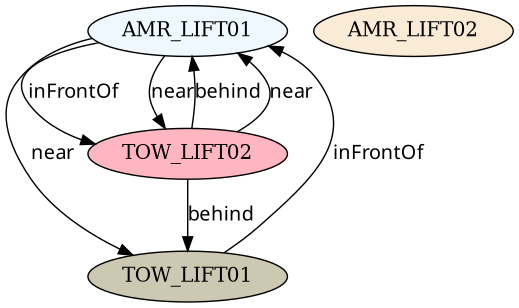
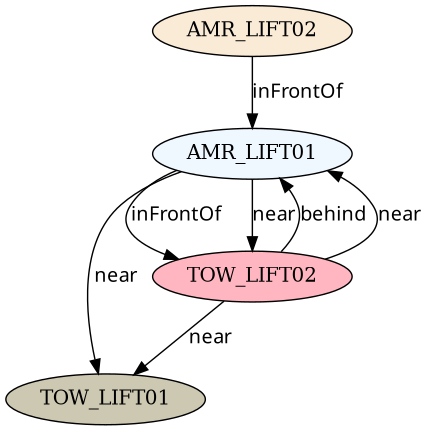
(321, 162) -> (252, 85)
(221, 215) -> (211, 338)
